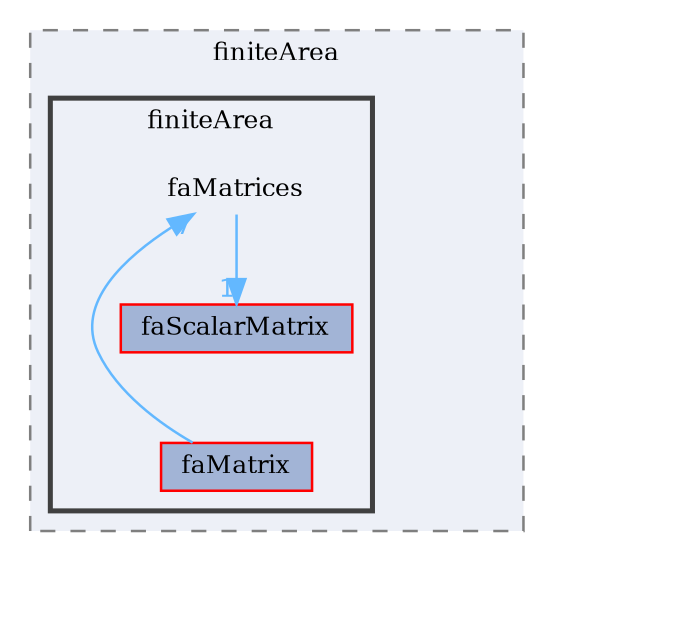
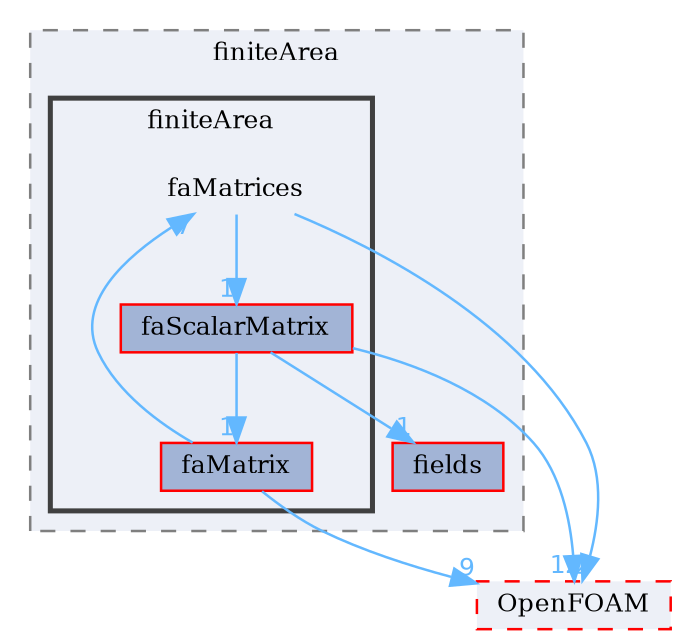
none -> (237, 385)
none -> (448, 467)
none -> (574, 605)
